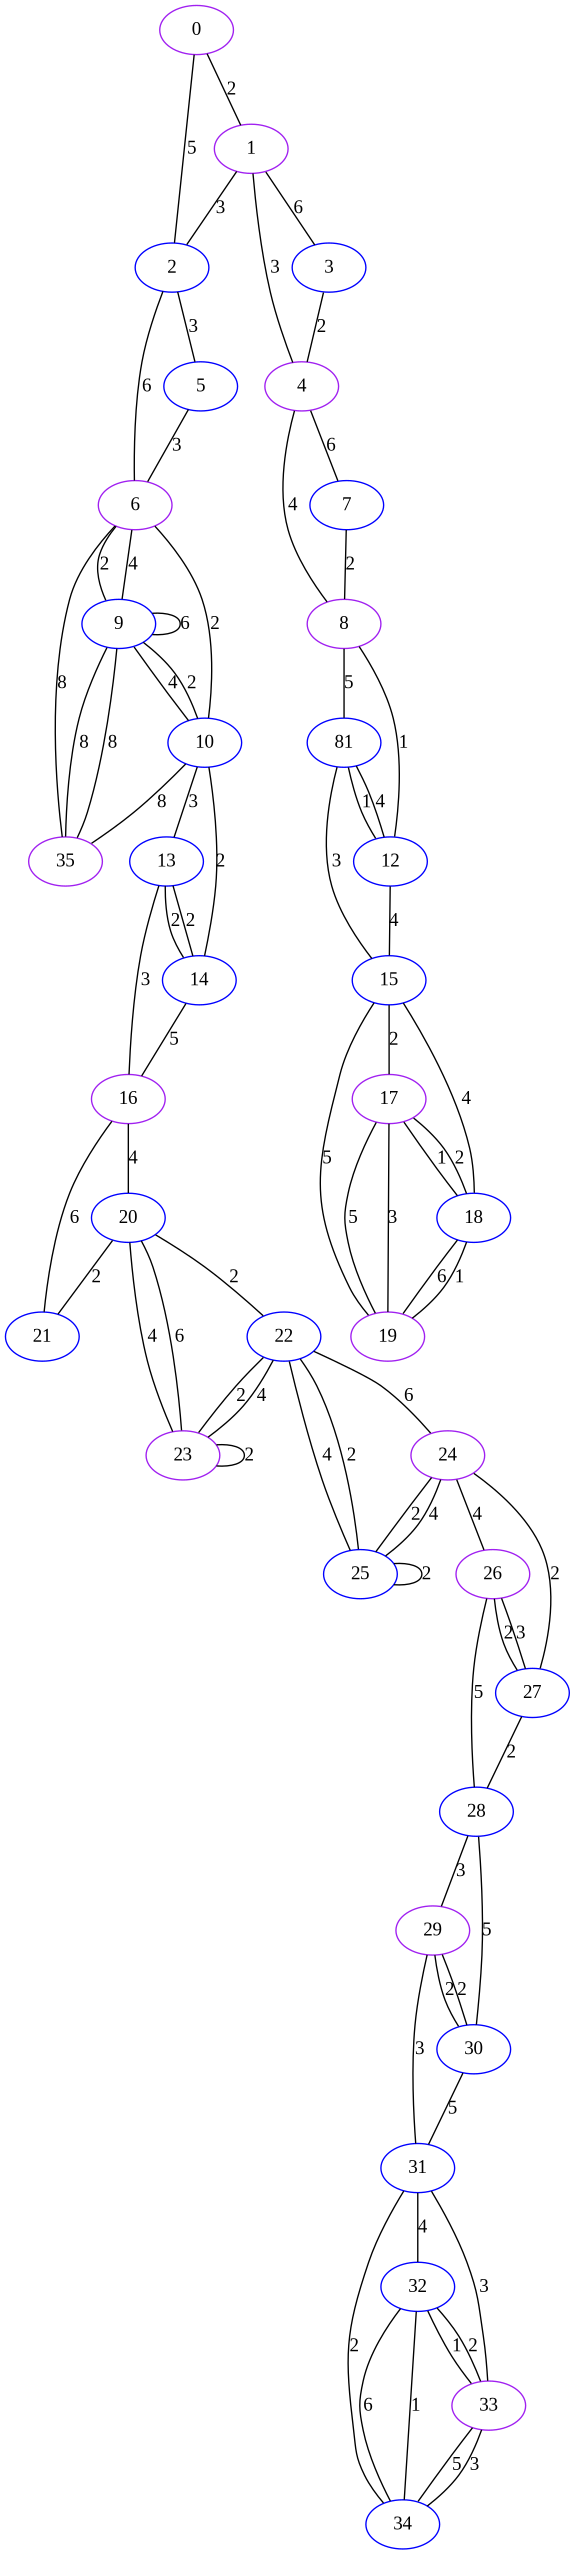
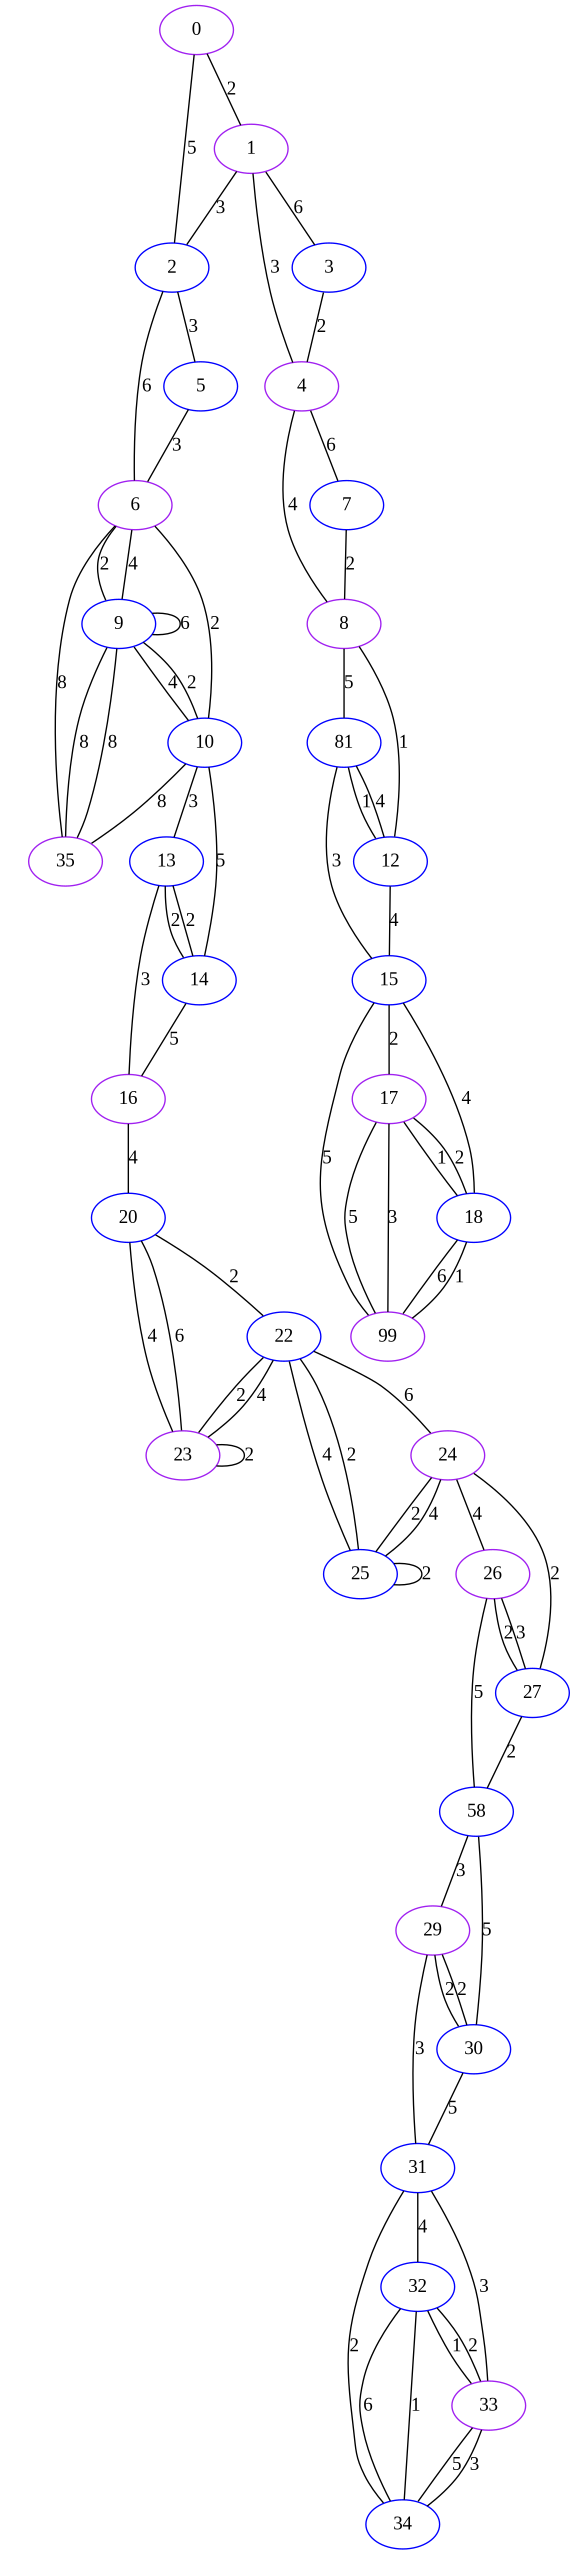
(220, 861) -> (220, 861)
(42, 1337) -> none
(388, 1337) -> (388, 1337)
(476, 1812) -> (476, 1812)
